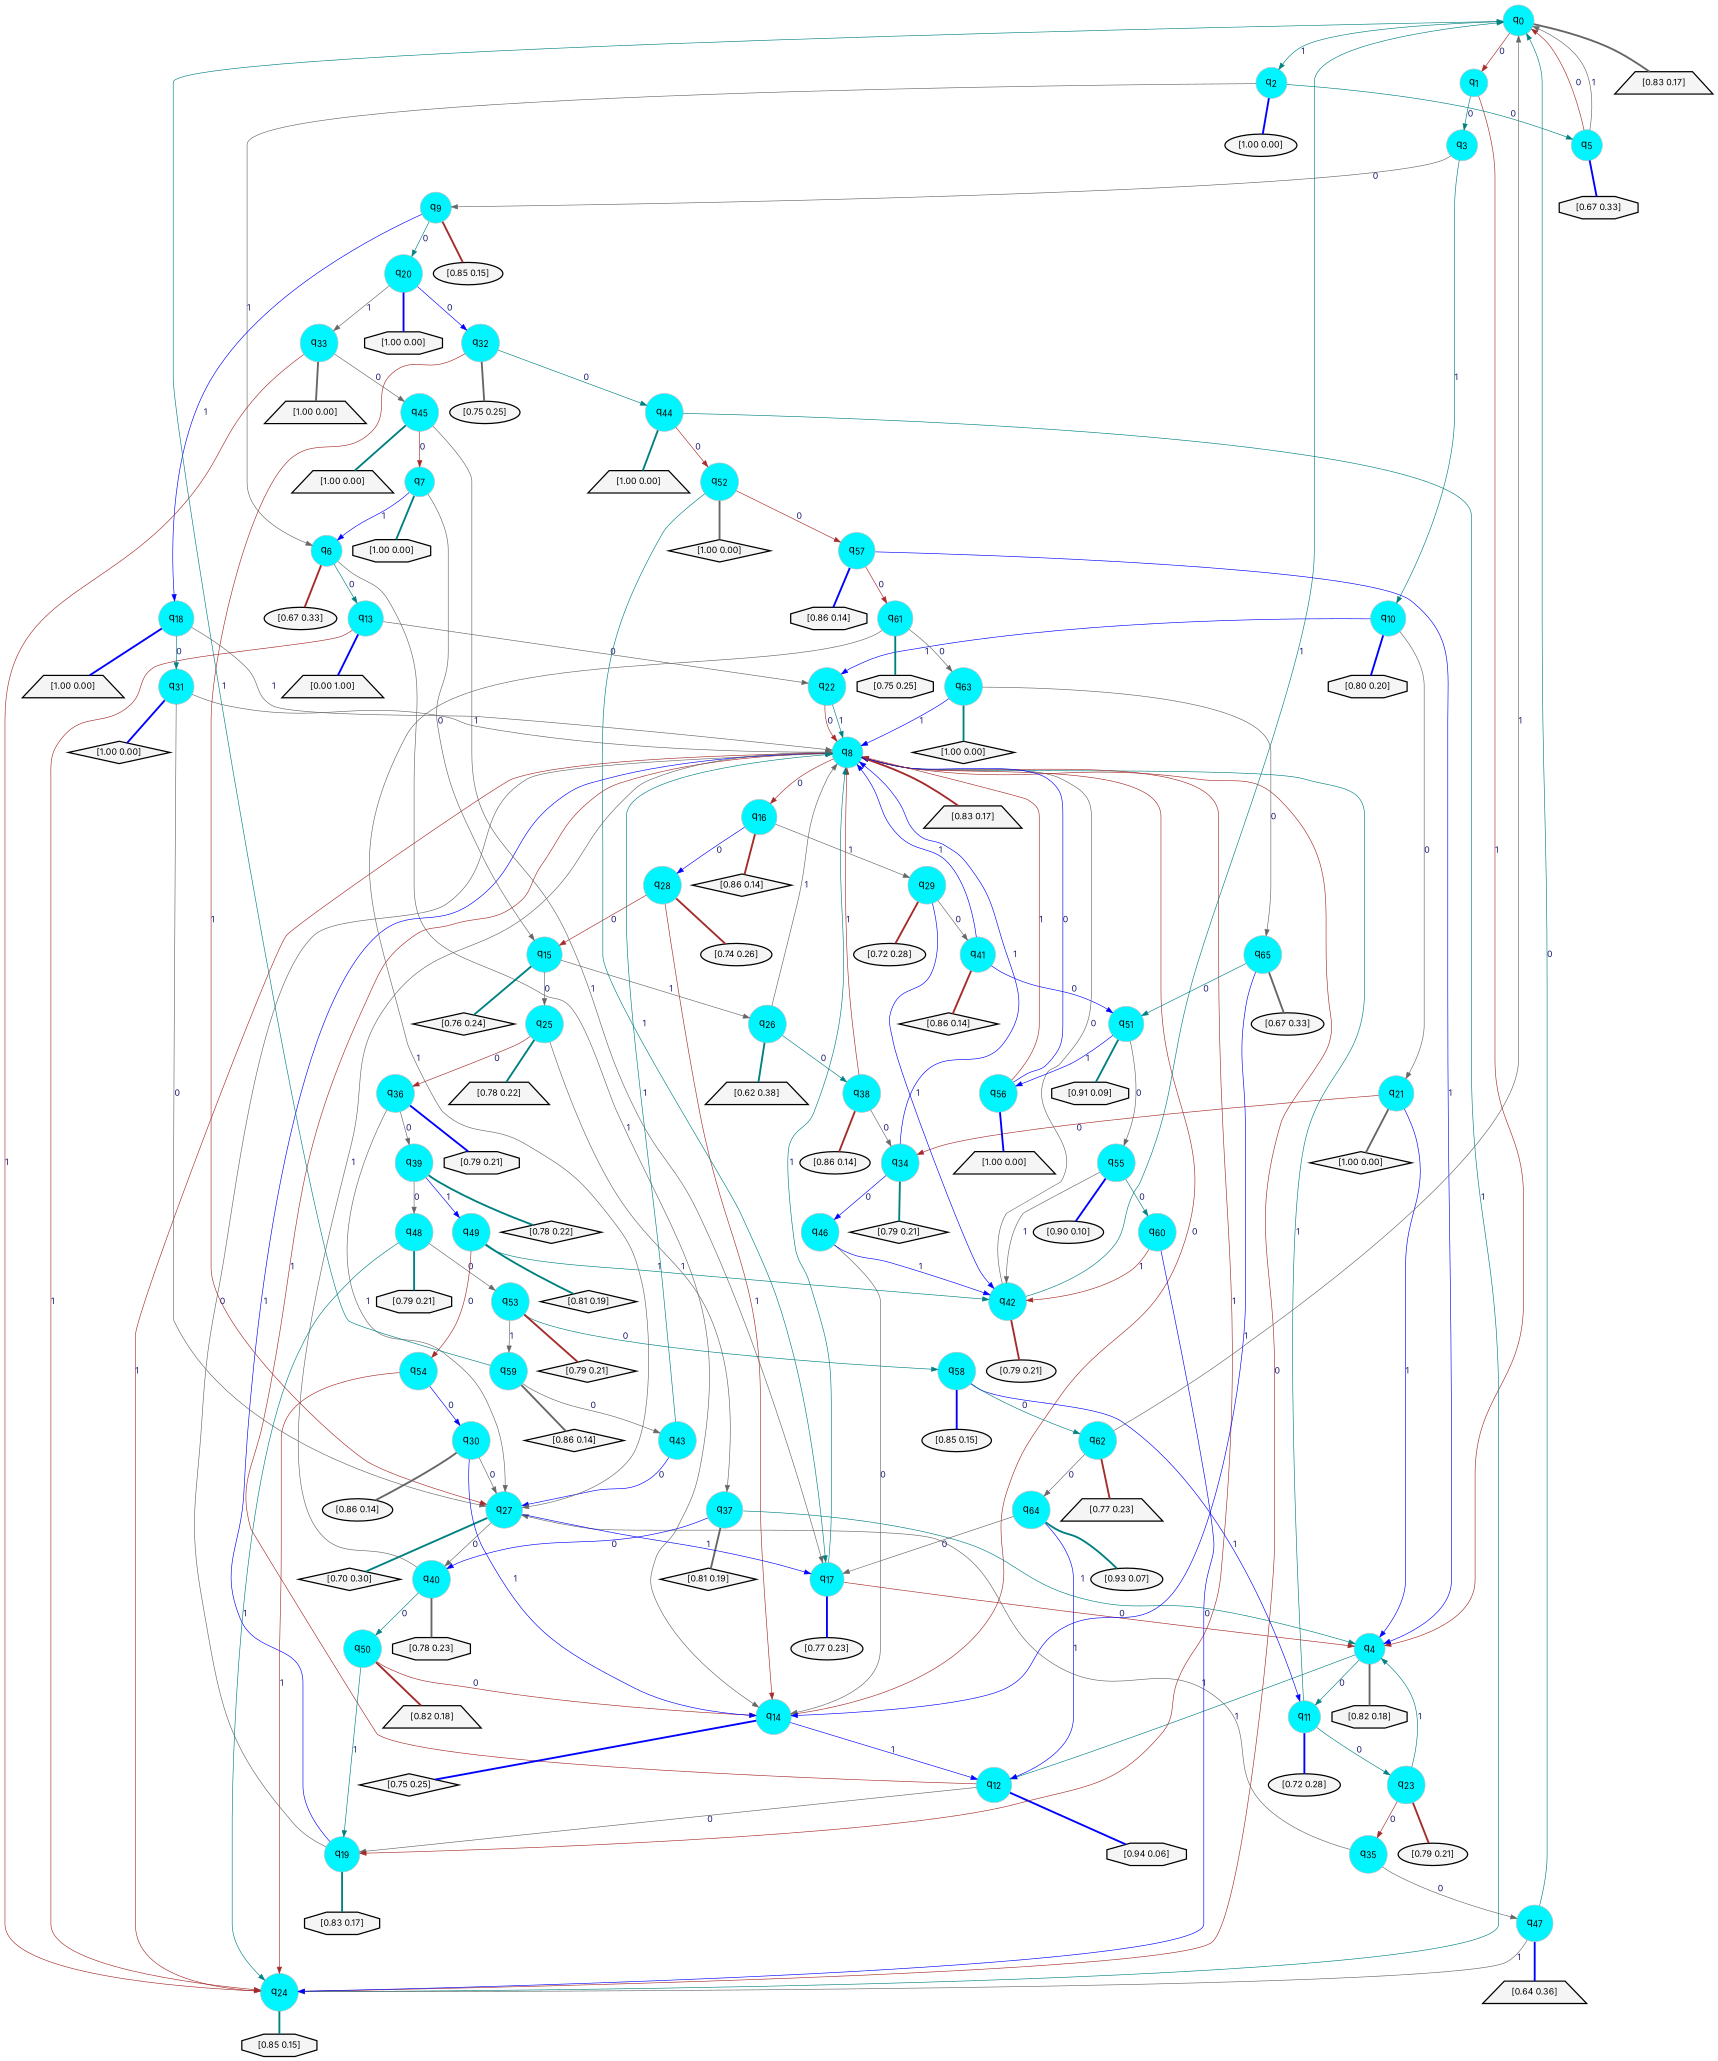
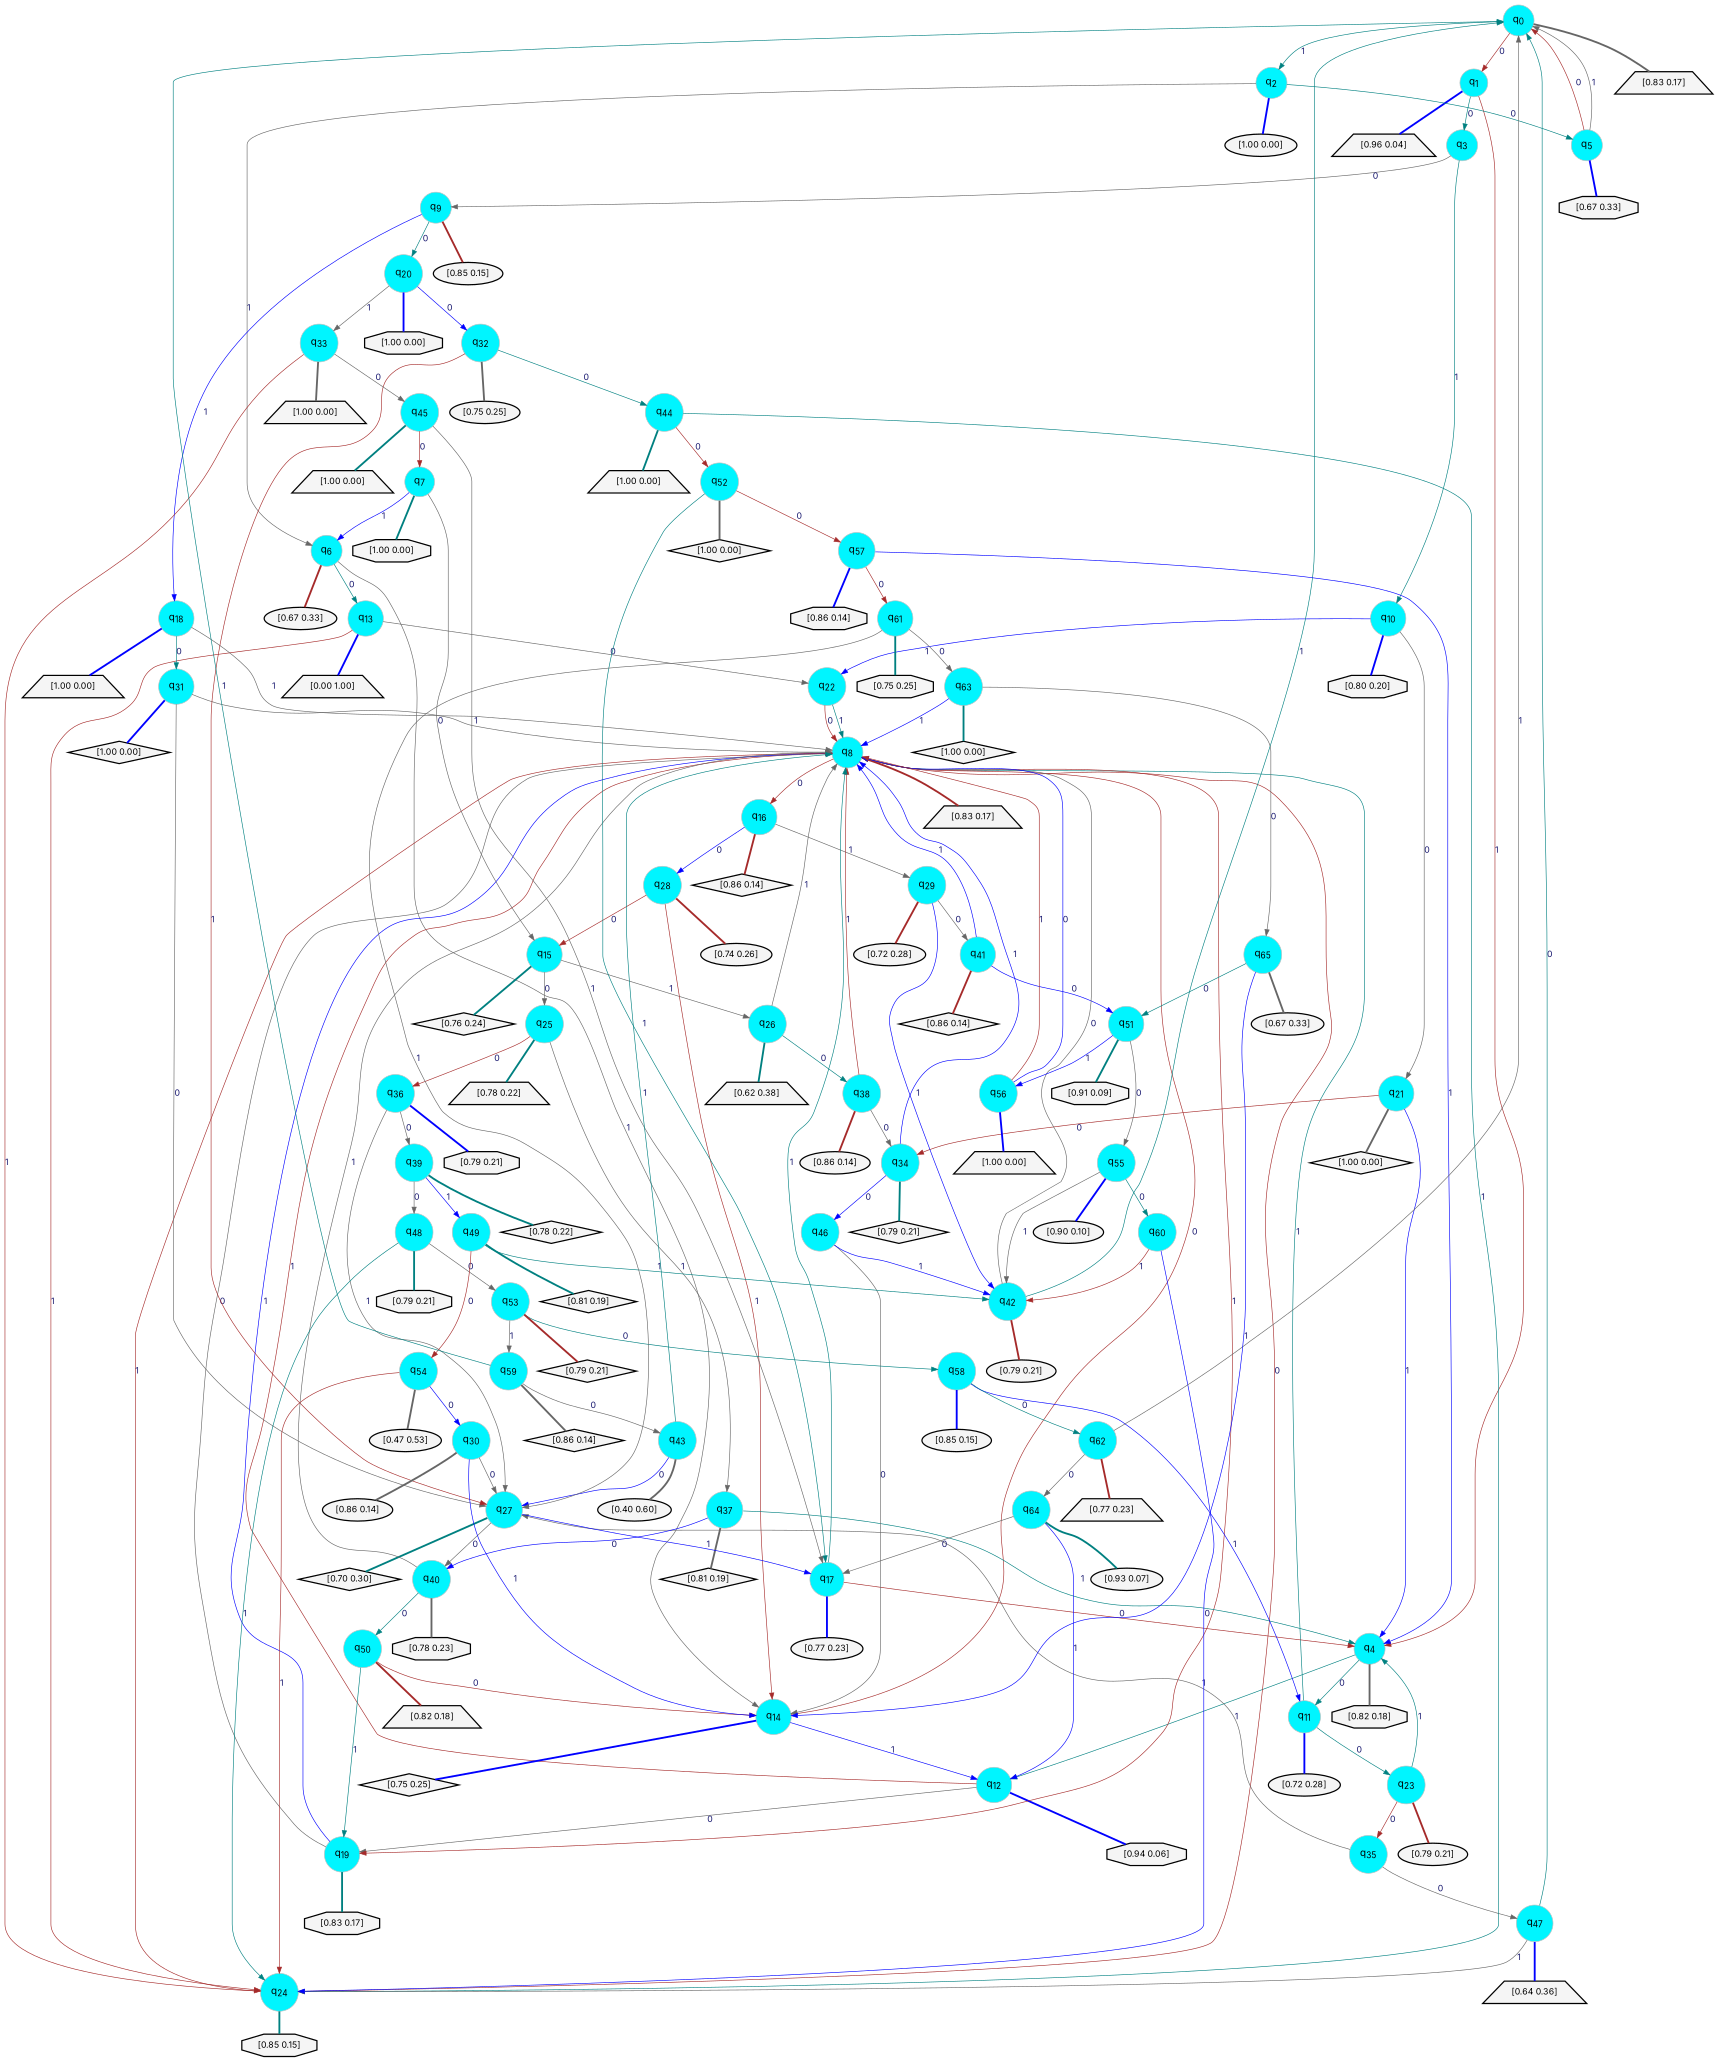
none -> (1384, 145)
none -> (405, 1440)
none -> (634, 1510)
